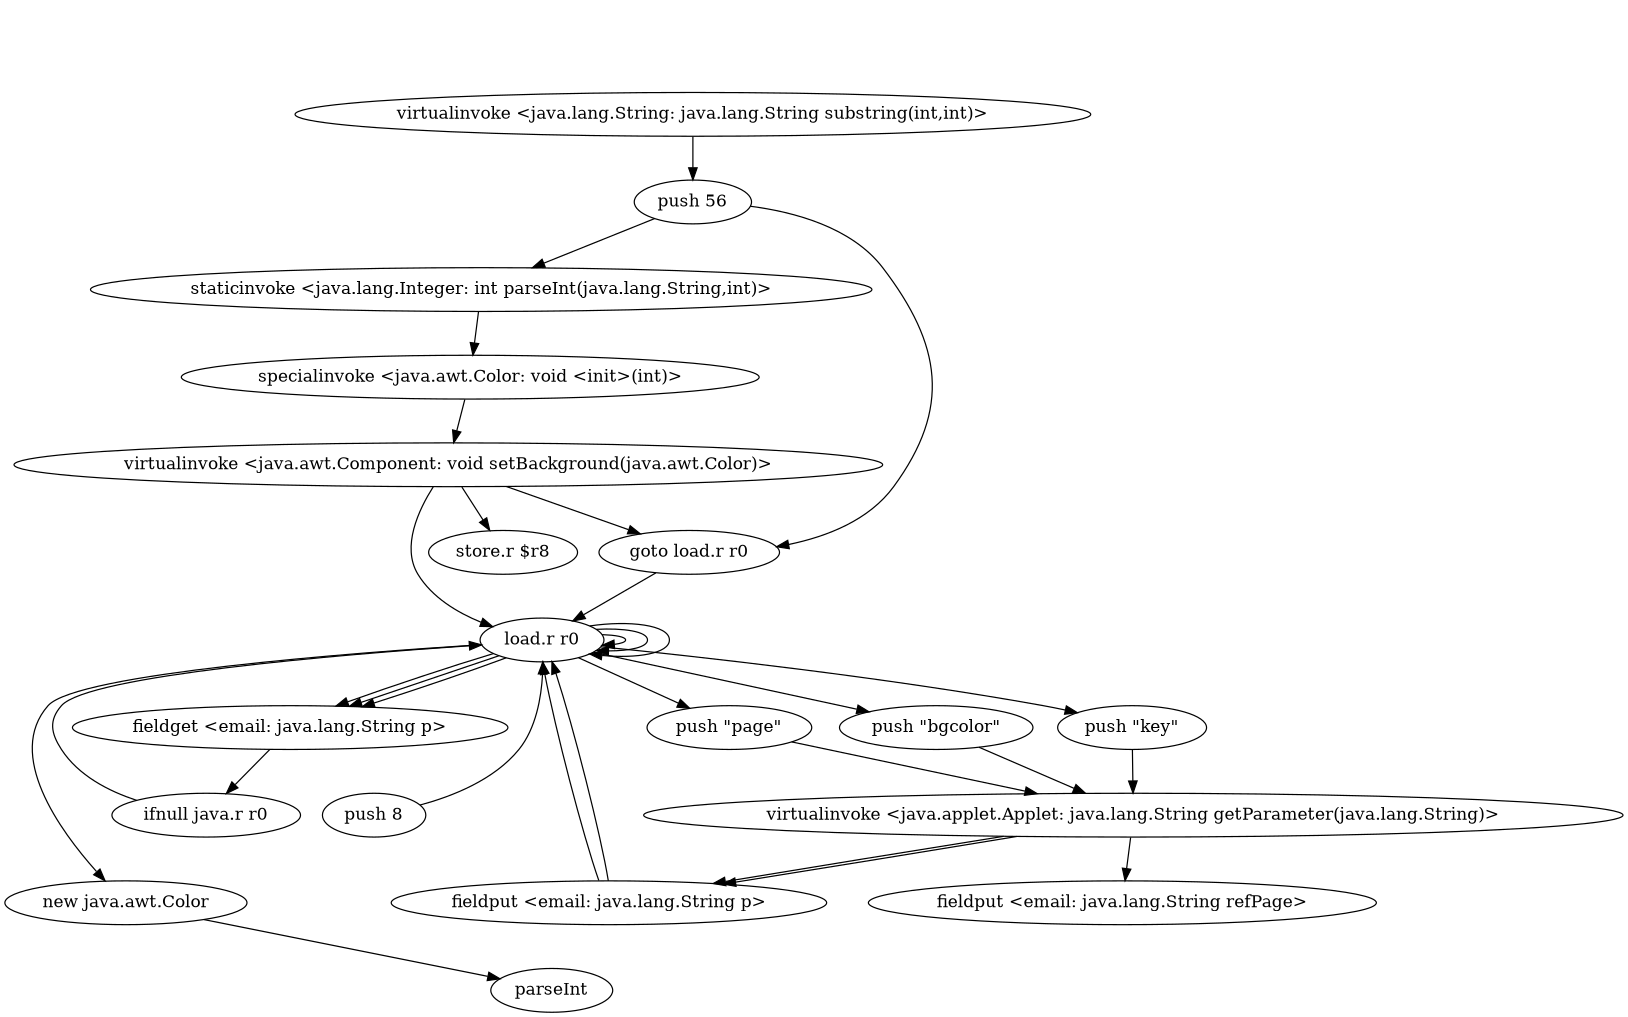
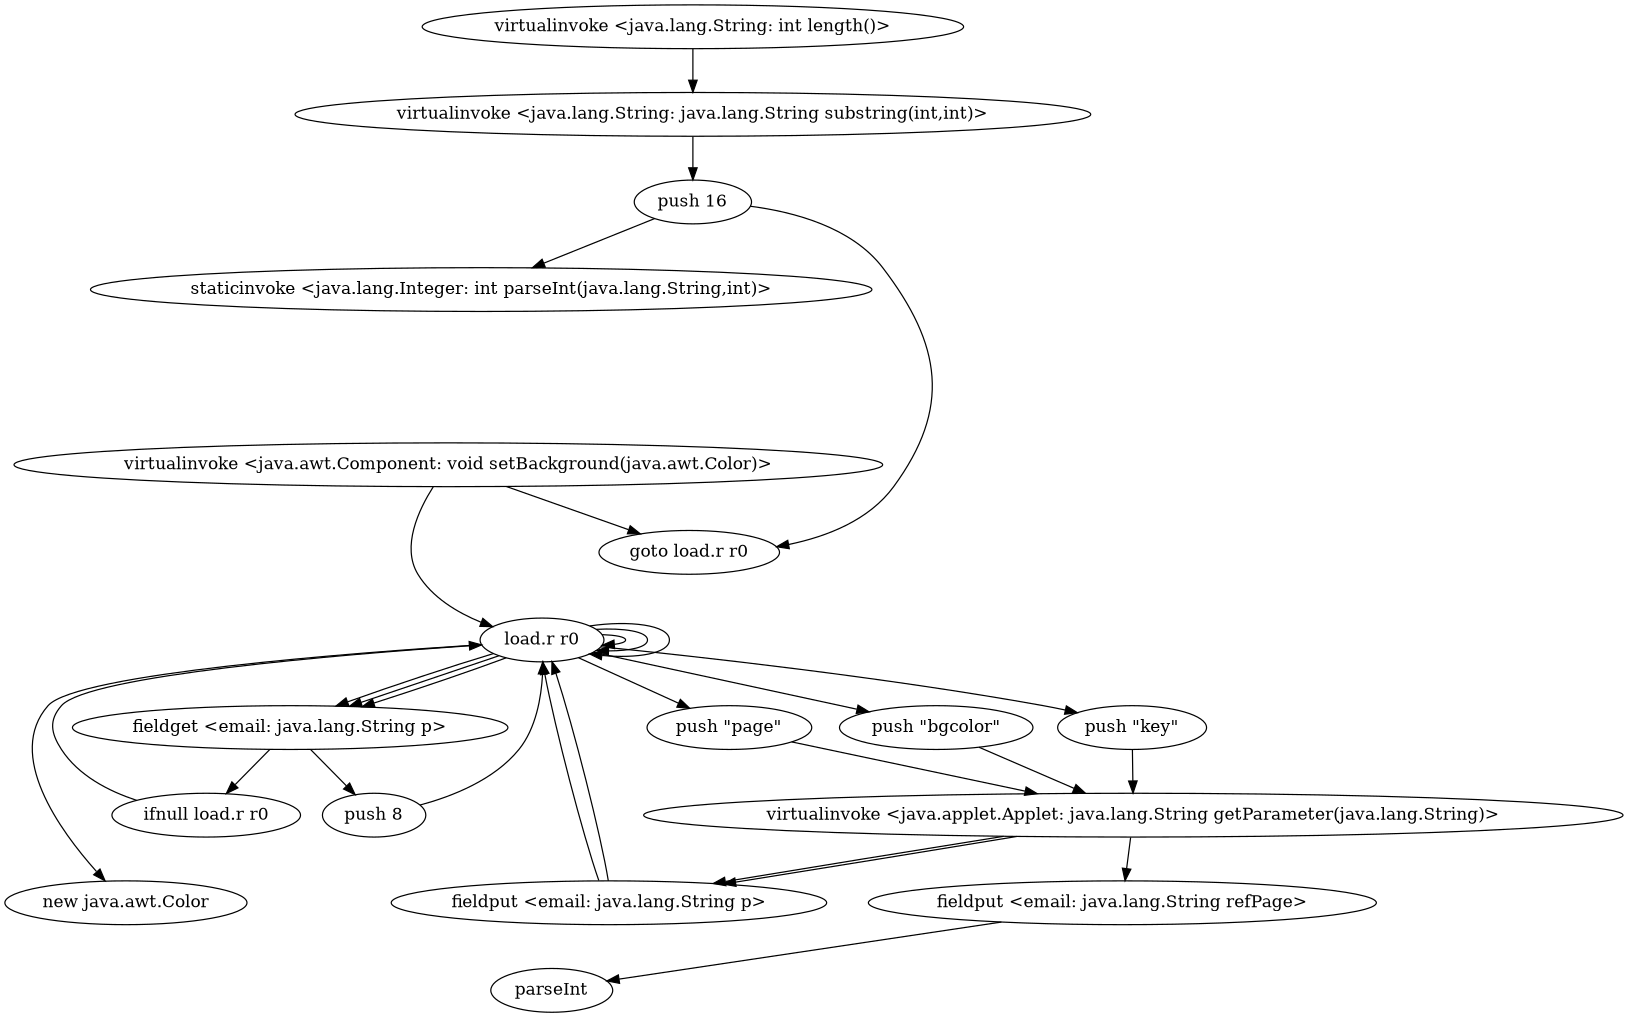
none -> (693, 27)
(693, 202) -> (693, 202)
(470, 377) -> none
(503, 552) -> none
(620, 594) -> none
none -> (329, 768)
(206, 815) -> (206, 815)
(346, 948) -> (810, 951)
